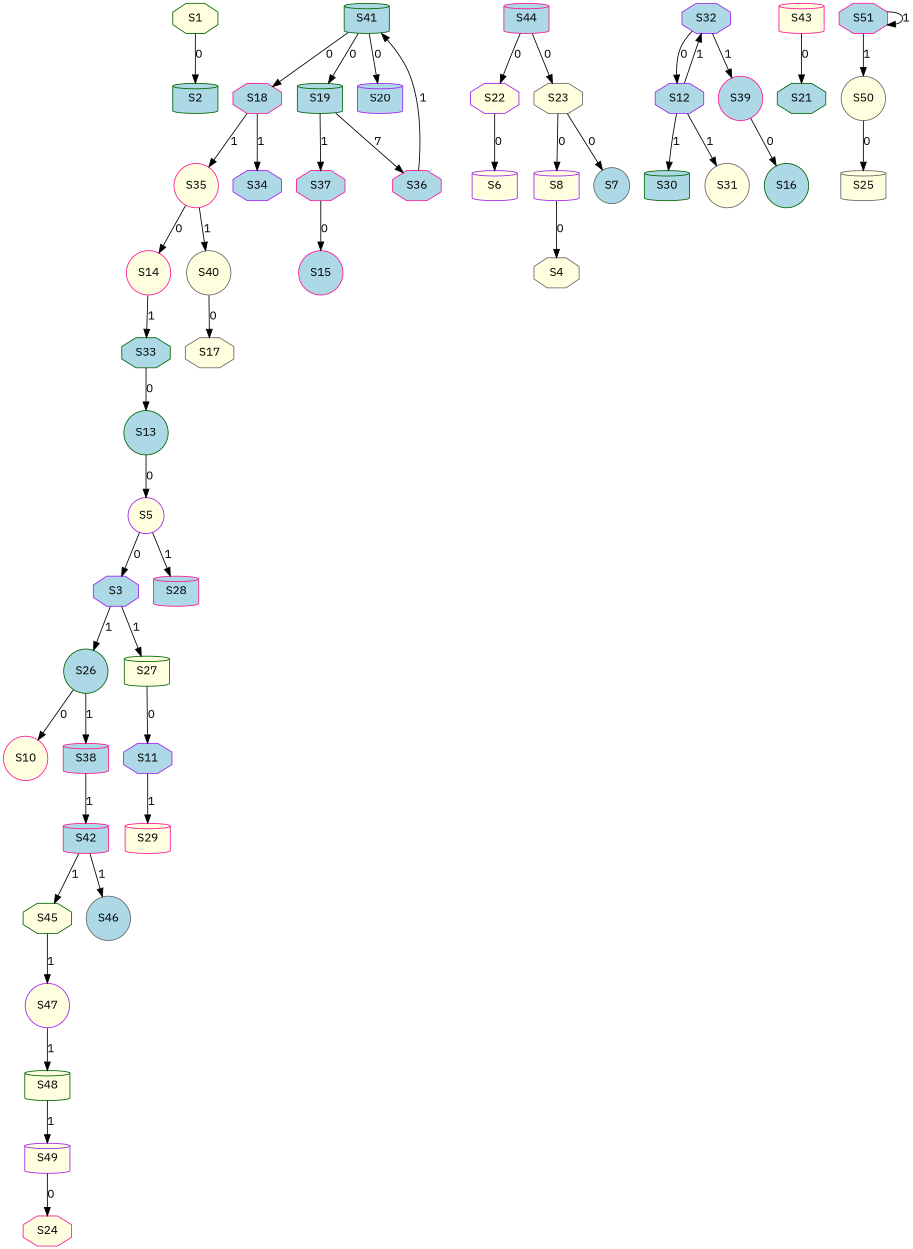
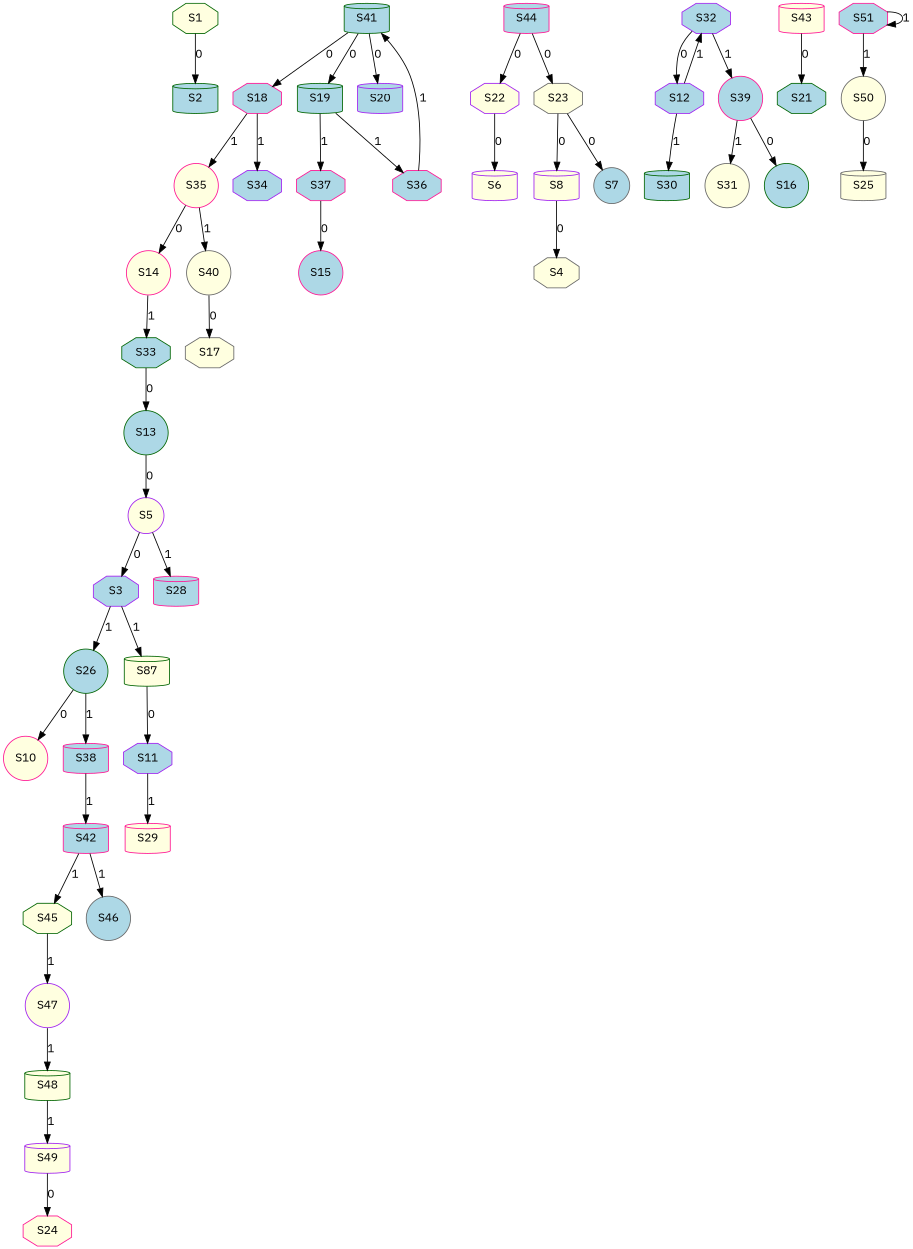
(700, 136) -> (734, 138)
(378, 142) -> (378, 142)
(147, 671) -> (147, 671)
